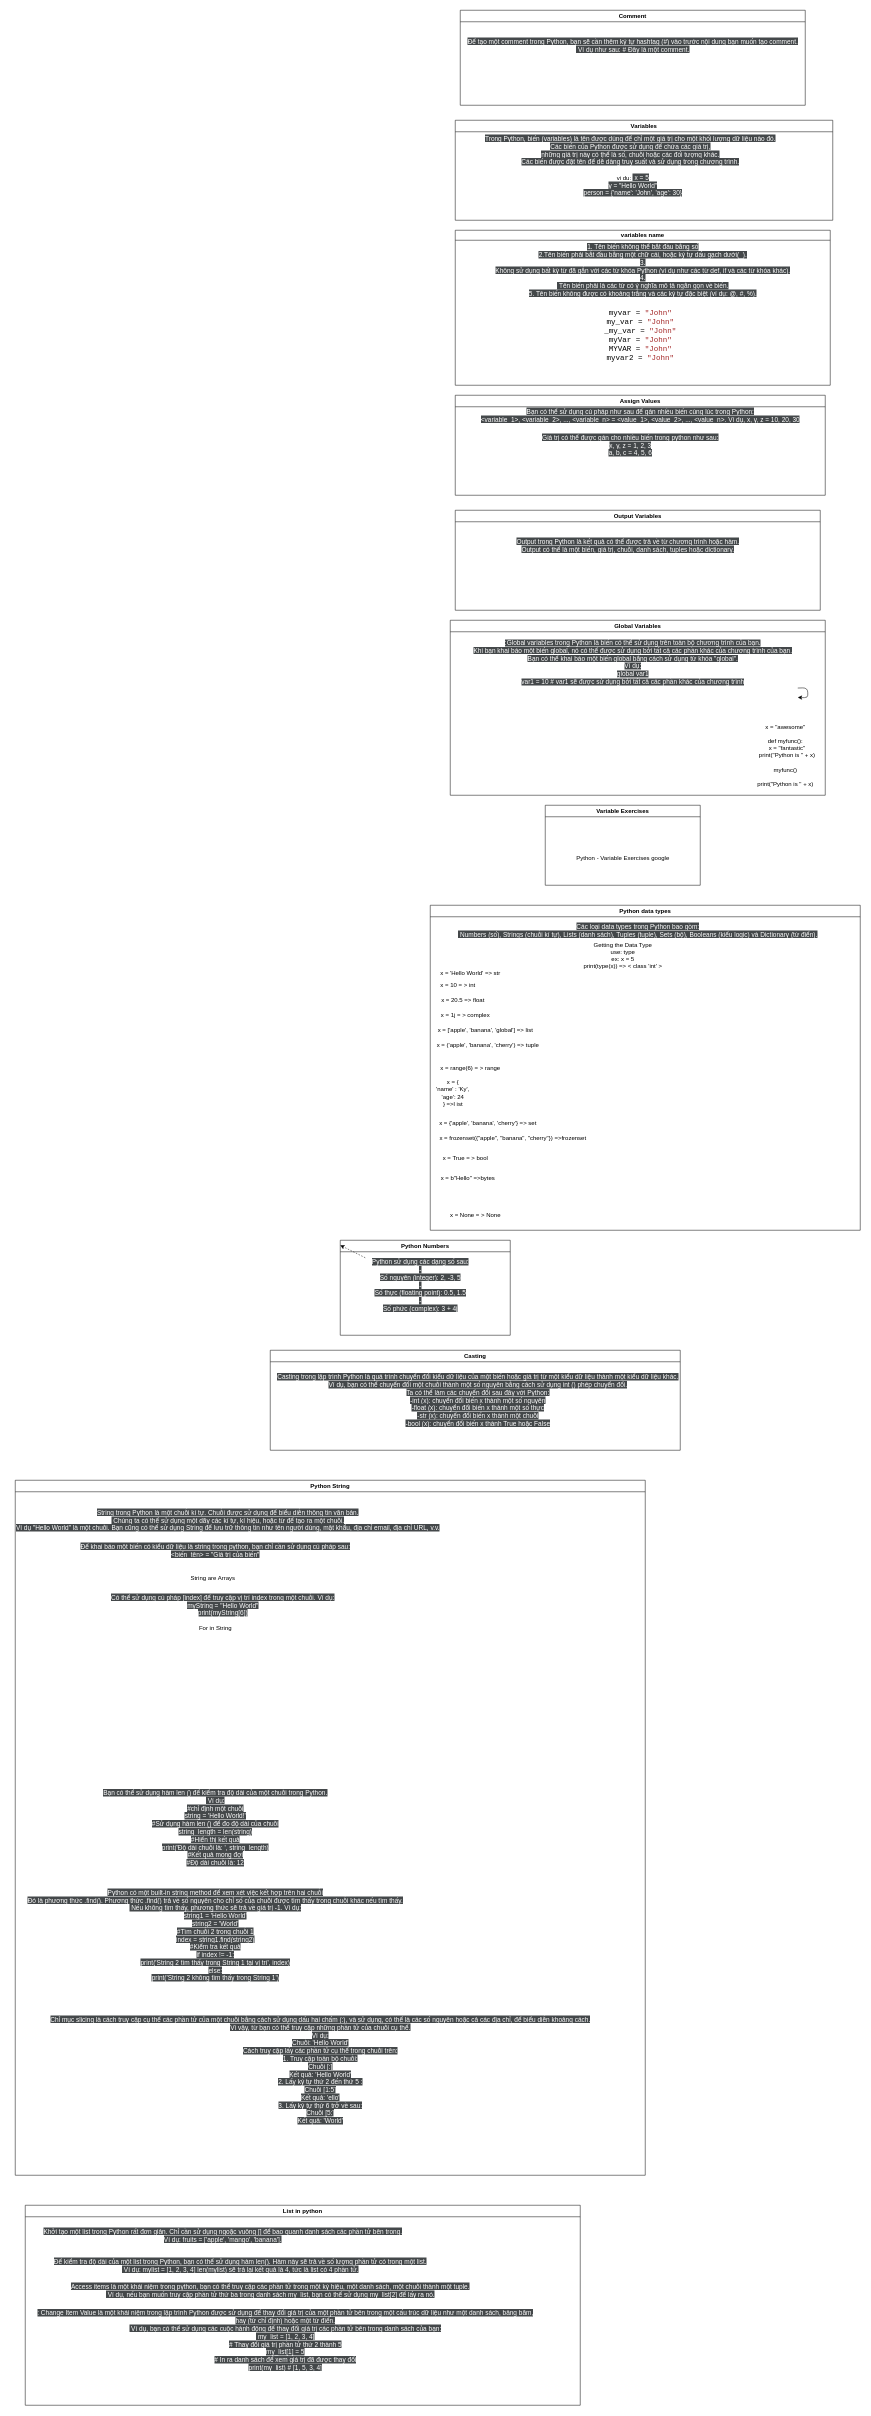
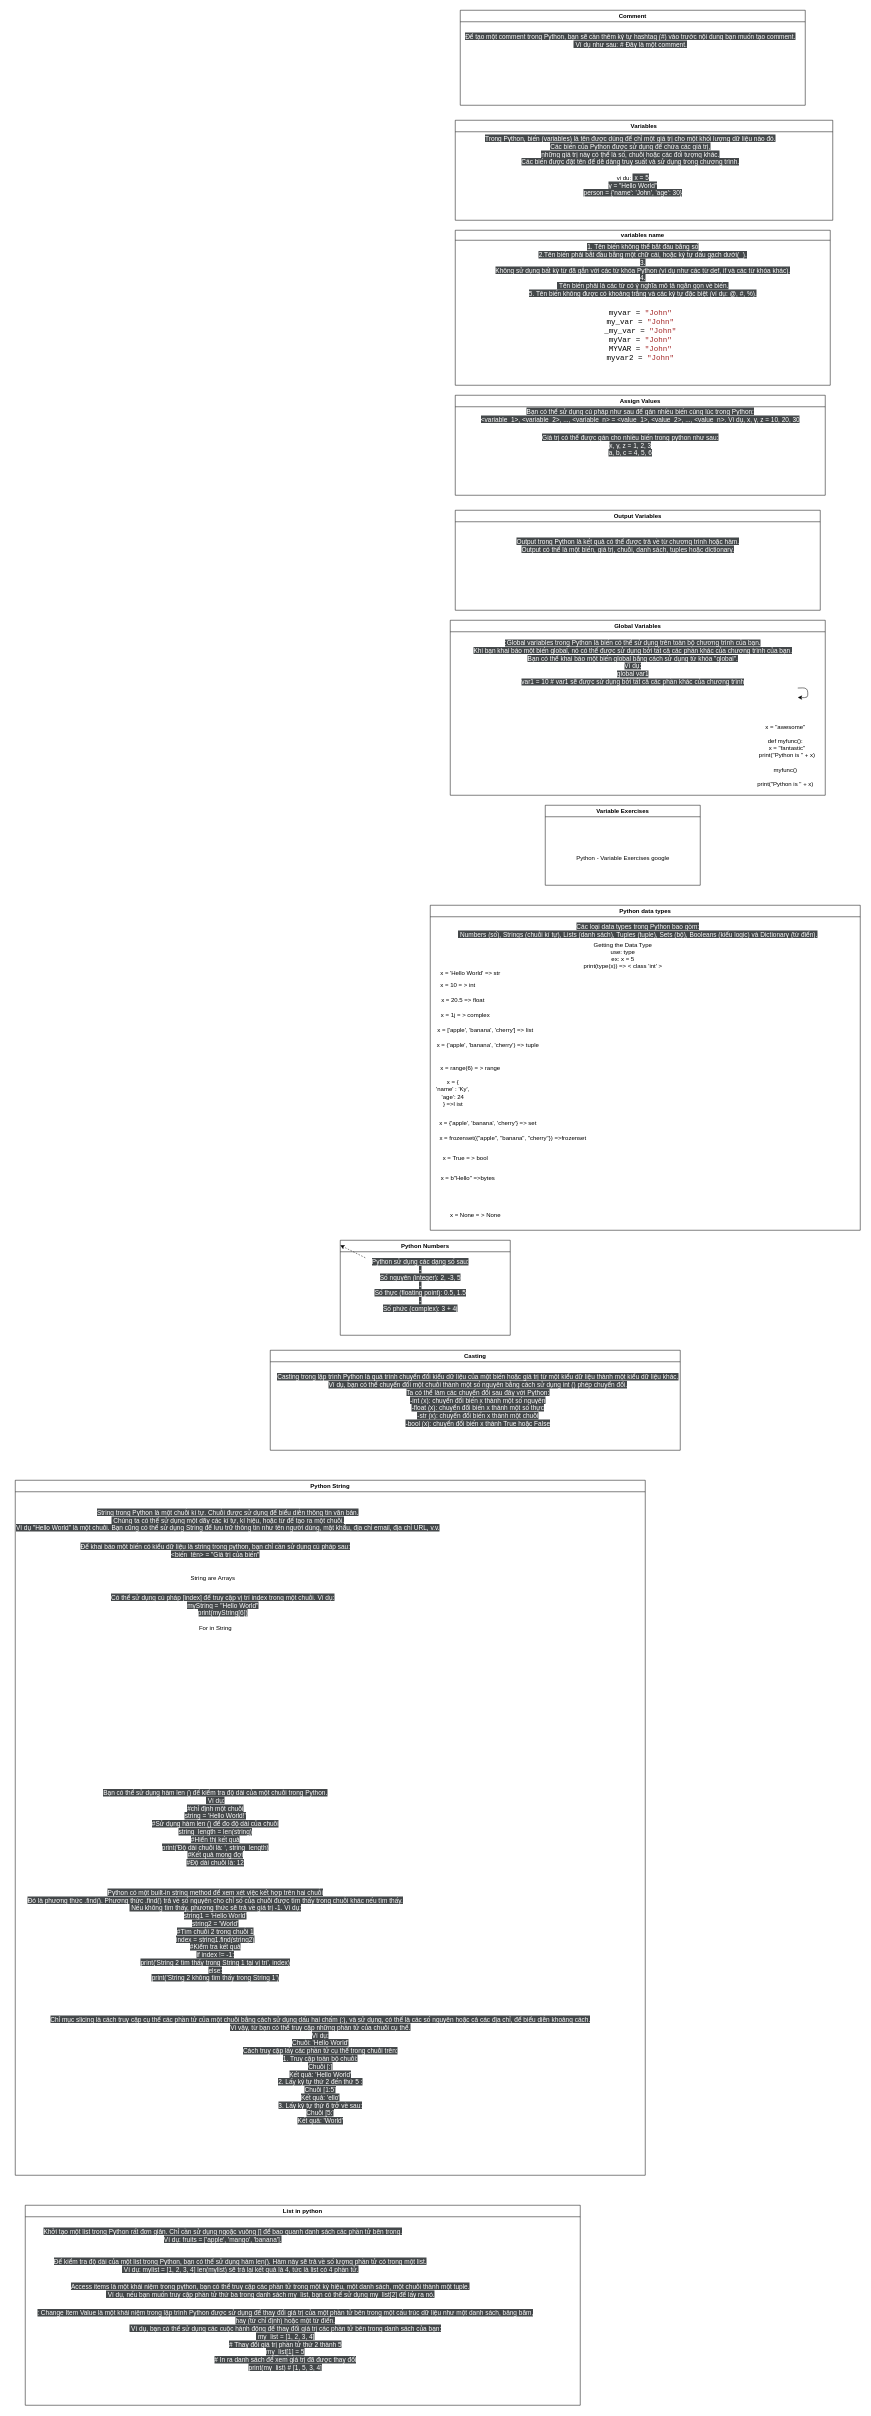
(633, 45) -> (630, 40)
(486, 1030) -> (486, 1030)
